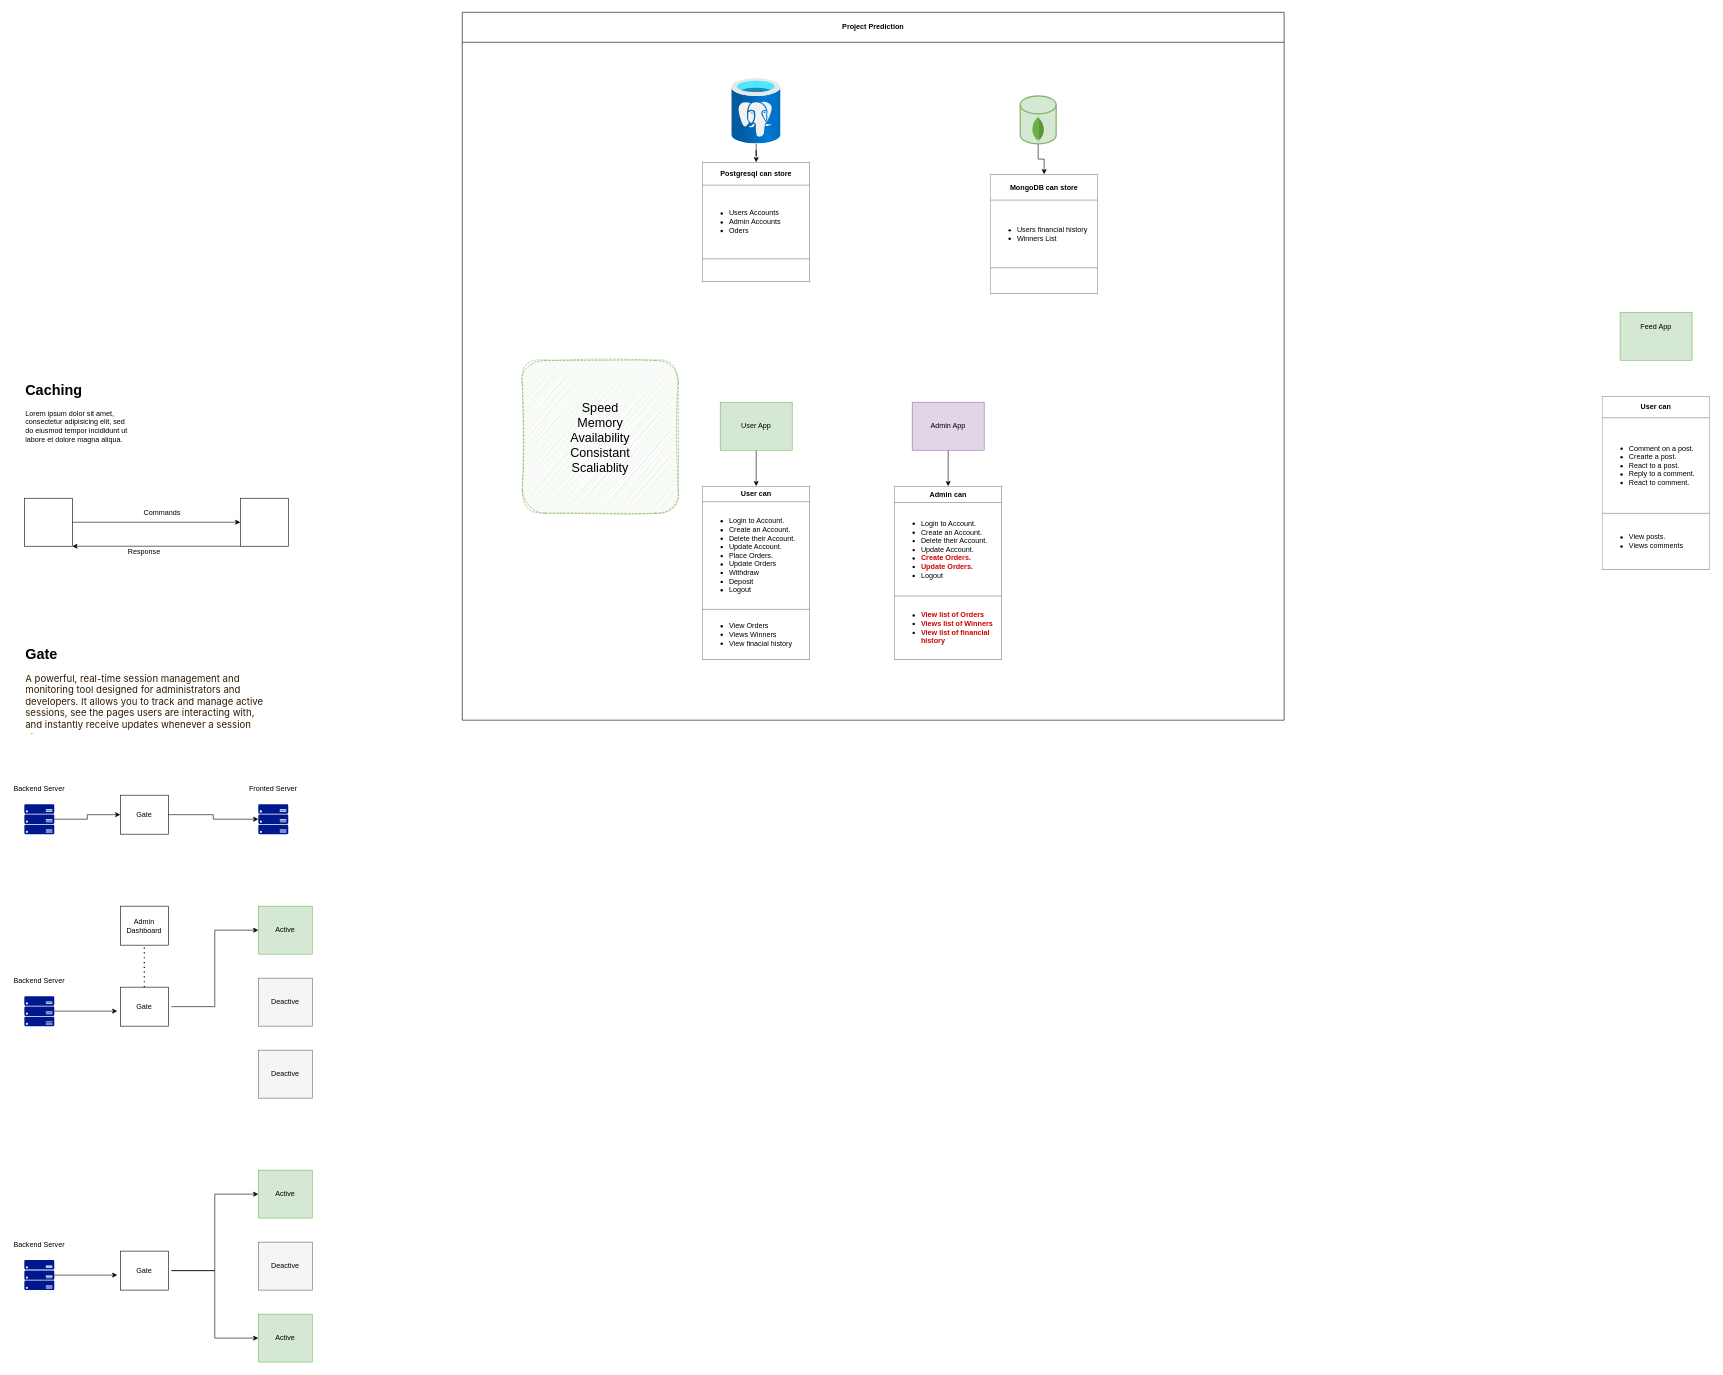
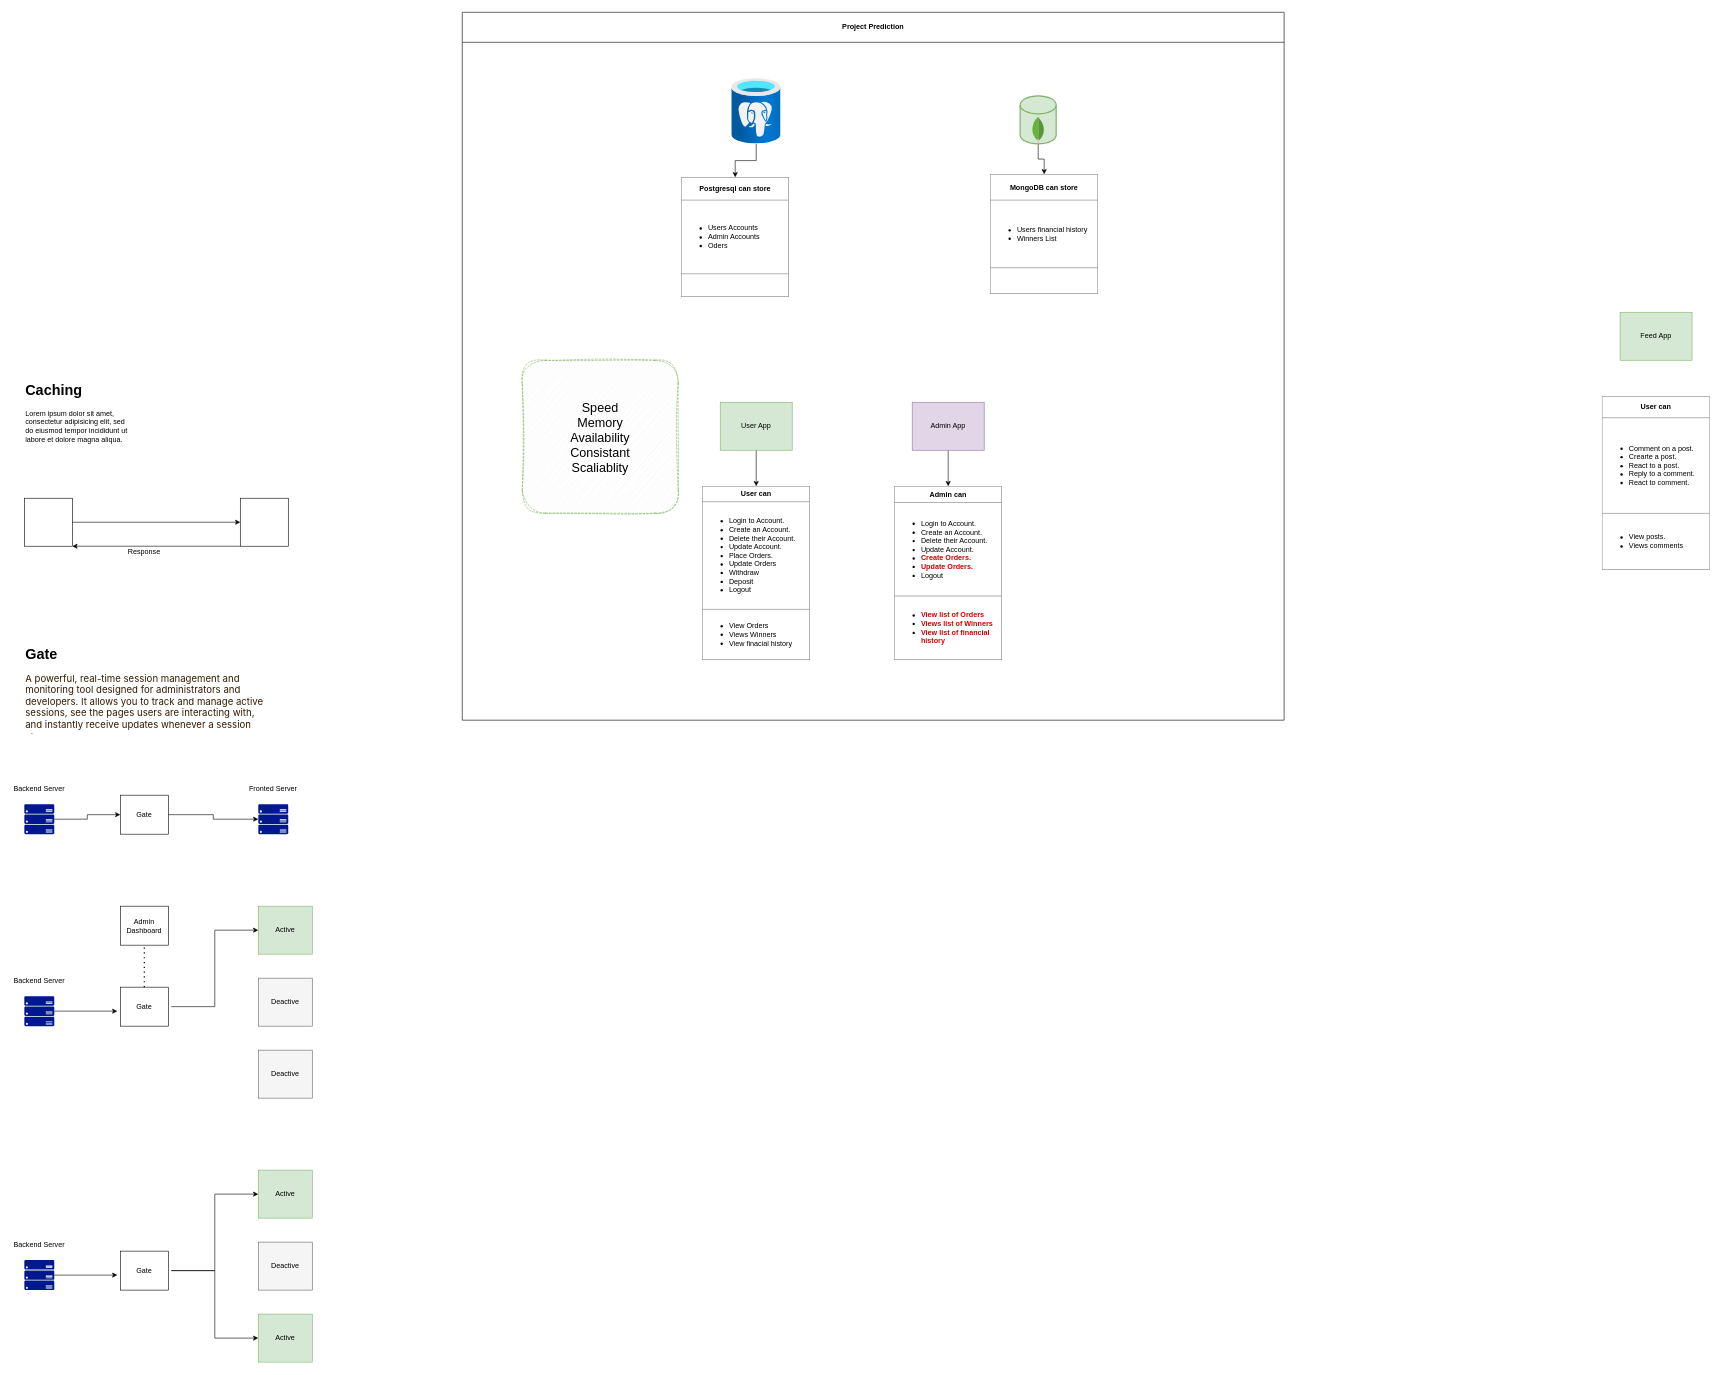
(756, 222) -> (735, 237)
(1656, 327) -> (1656, 336)
(600, 437) -> (600, 437)
(162, 513) -> none
